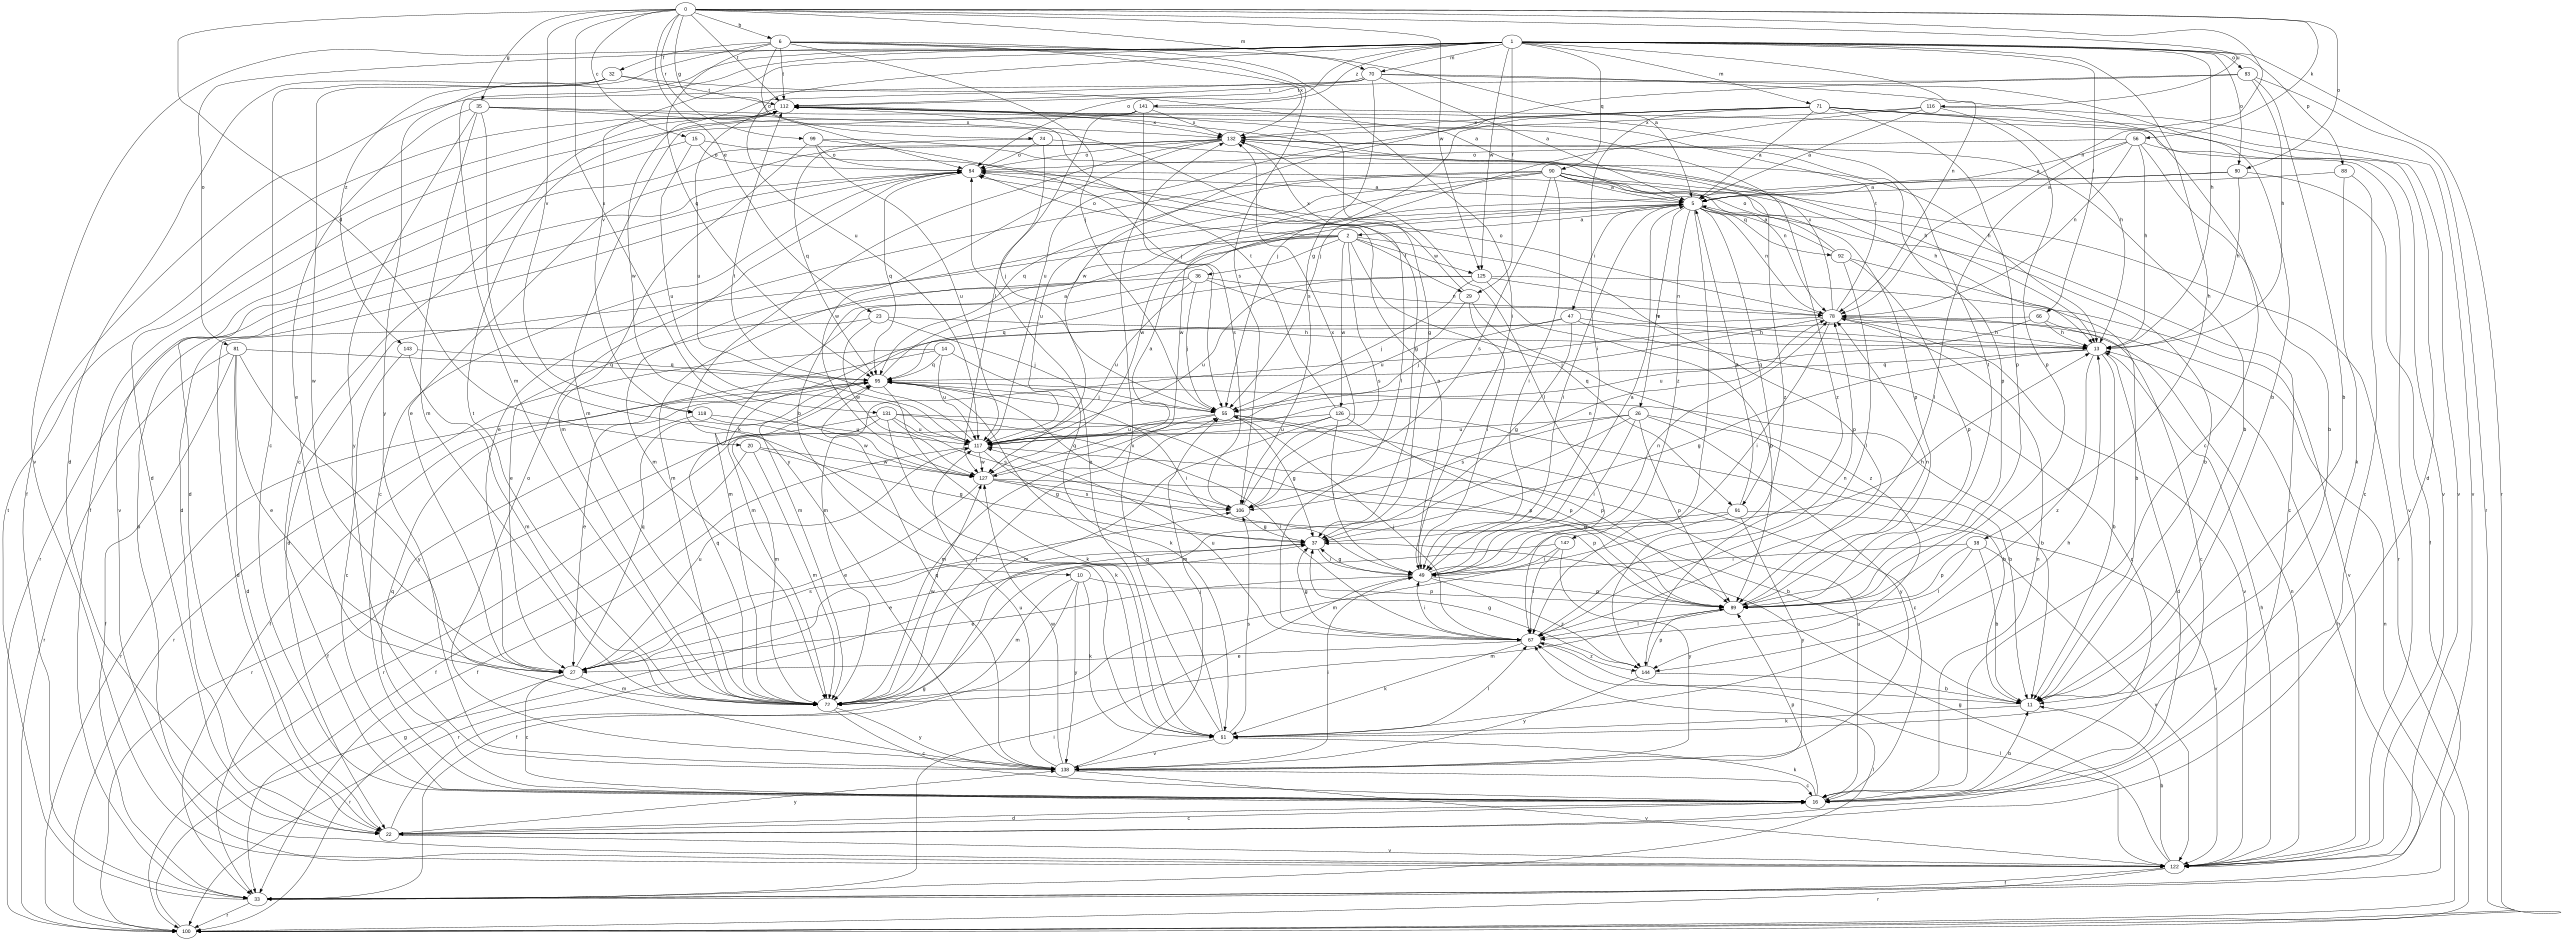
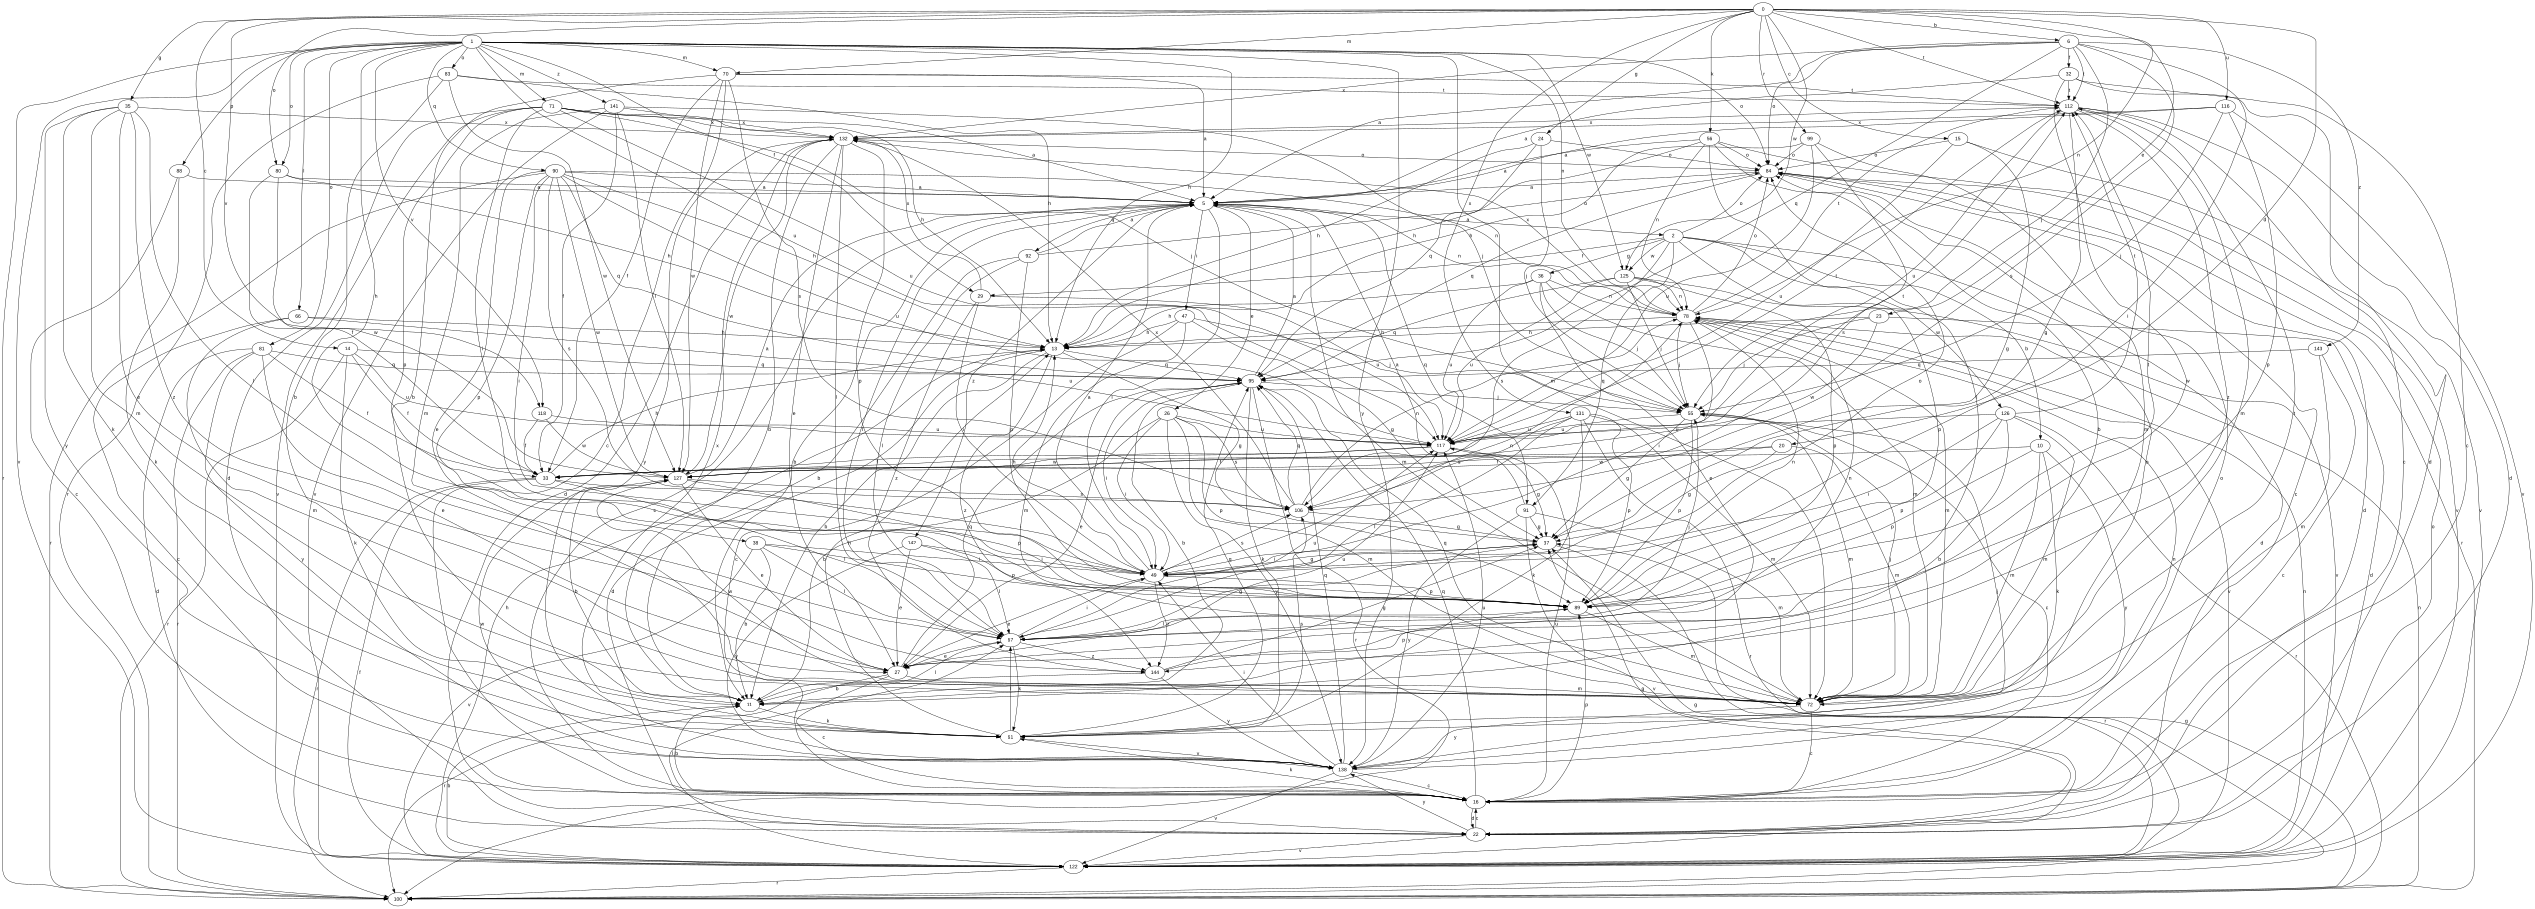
none -> (781, 12)
(802, 318) -> (2198, 485)
(899, 575) -> (1224, 544)
(1218, 896) -> (398, 842)
